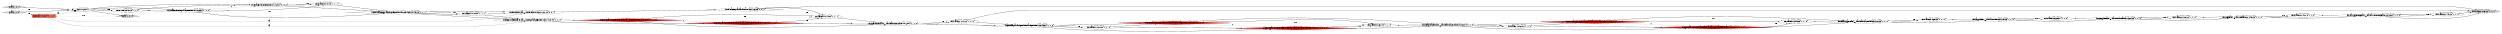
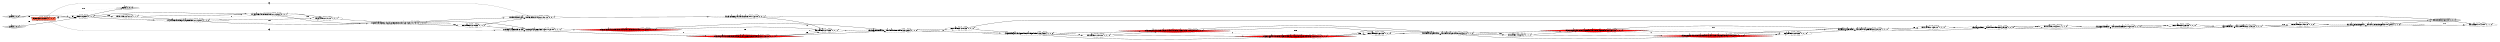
(2465, 13) -> (2462, 22)
